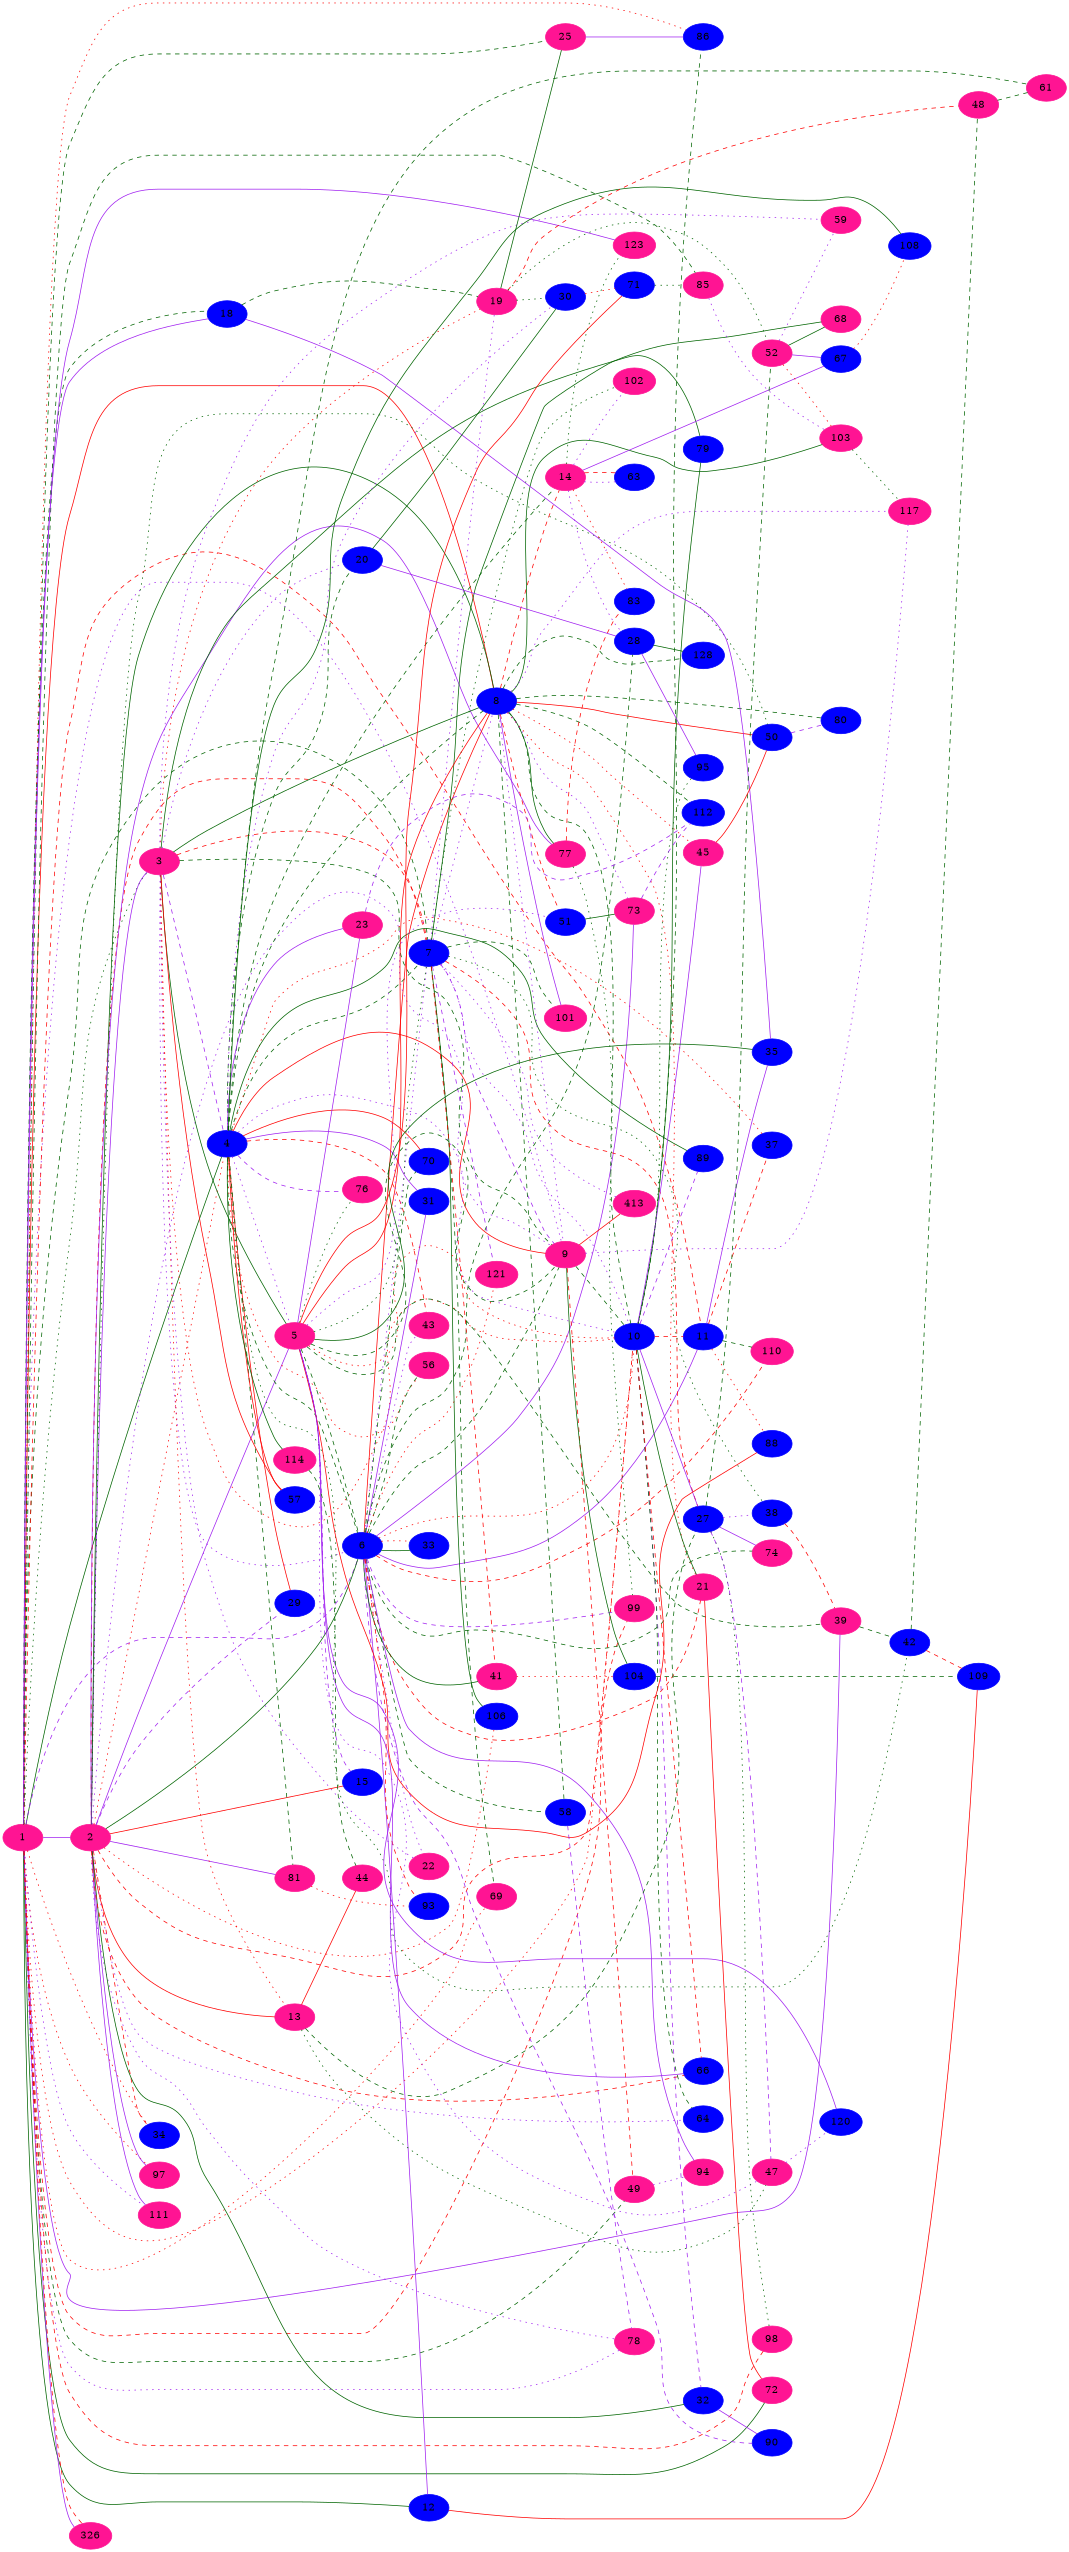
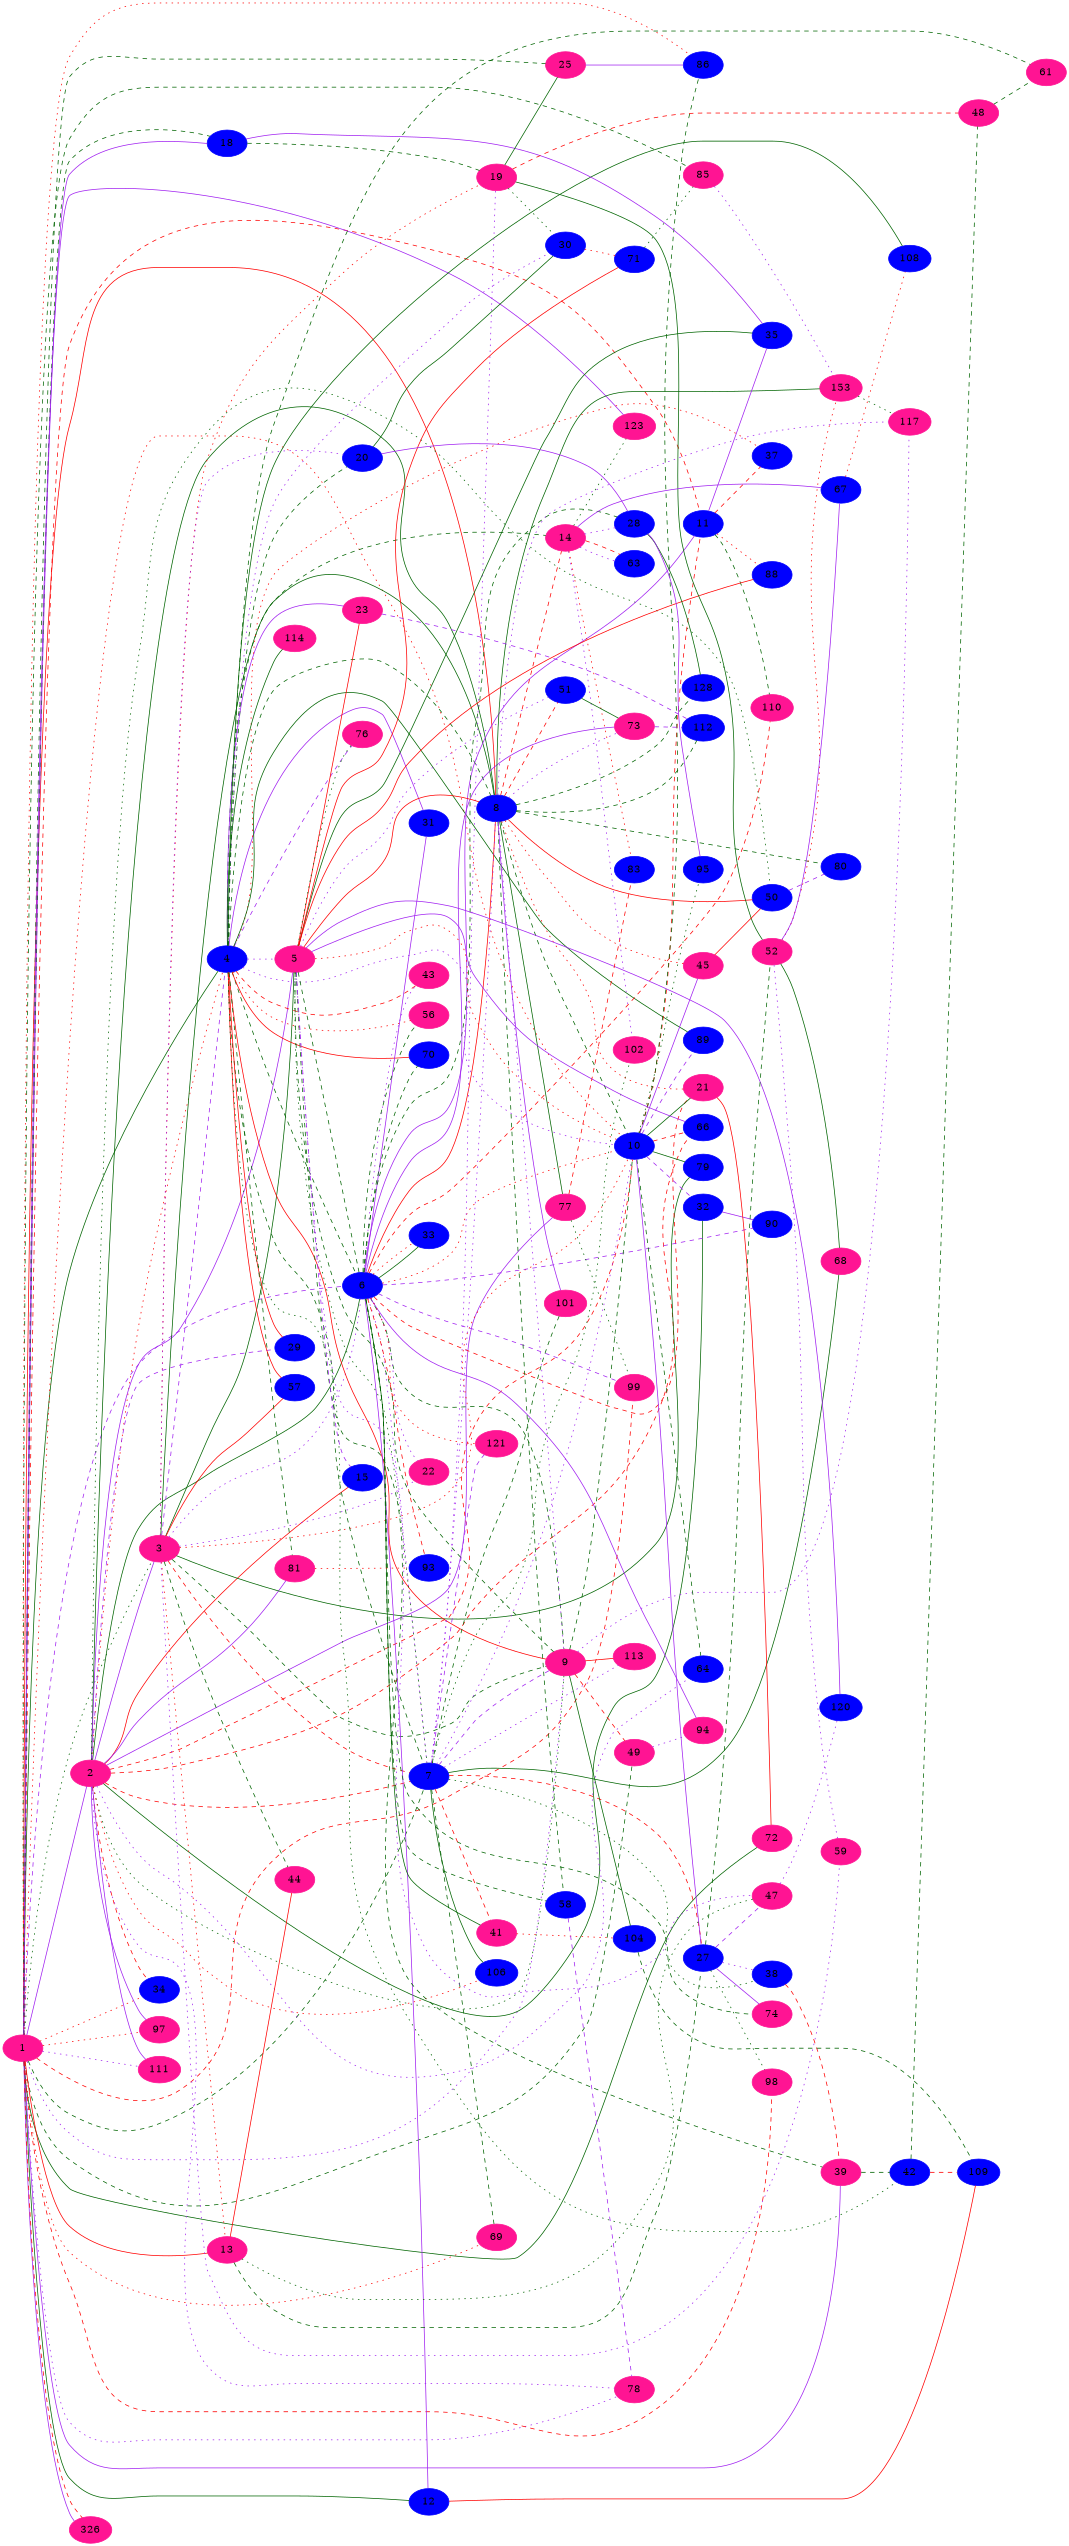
(639, 223) -> (679, 518)
(841, 438) -> (841, 388)
(201, 1106) -> (423, 2005)
(330, 1121) -> (333, 761)
(634, 1204) -> (634, 1657)
(335, 1667) -> (220, 1717)
(144, 1976) -> (61, 2215)
